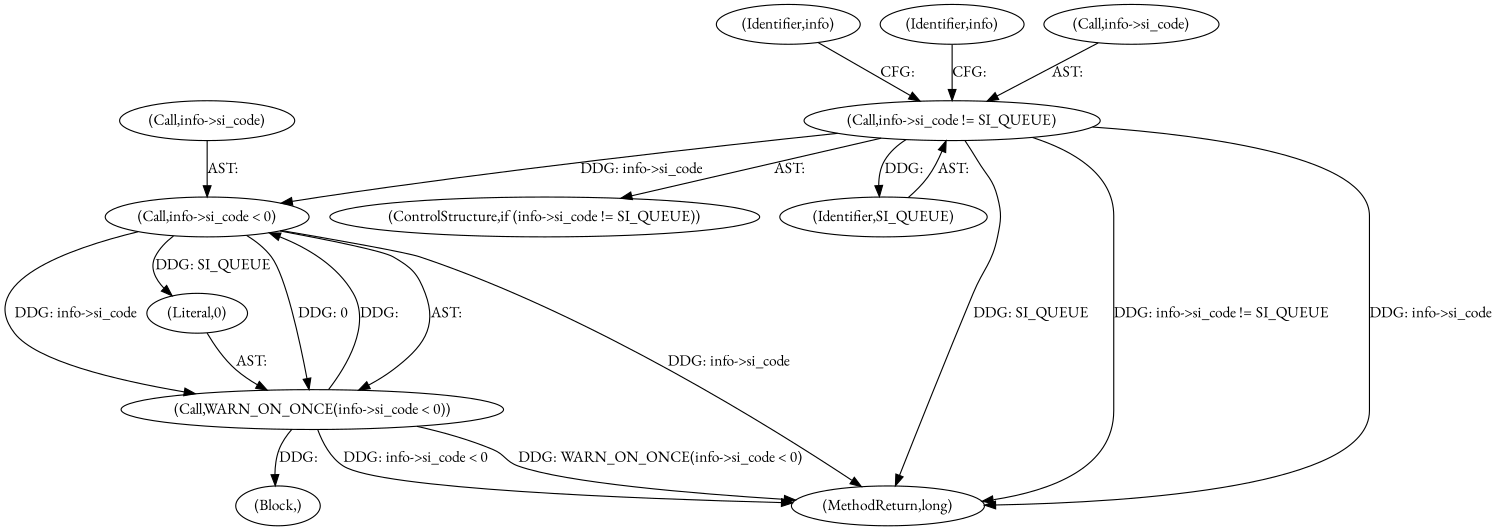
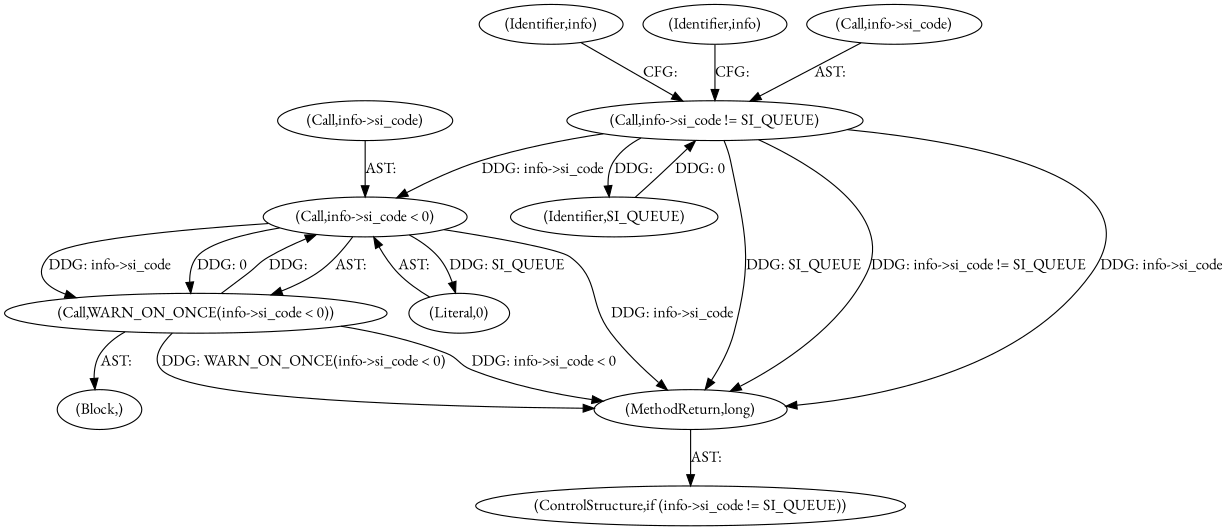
(757, 167) -> (691, 452)
(955, 169) -> (701, 169)
(229, 363) -> (401, 276)
(301, 458) -> (118, 361)
